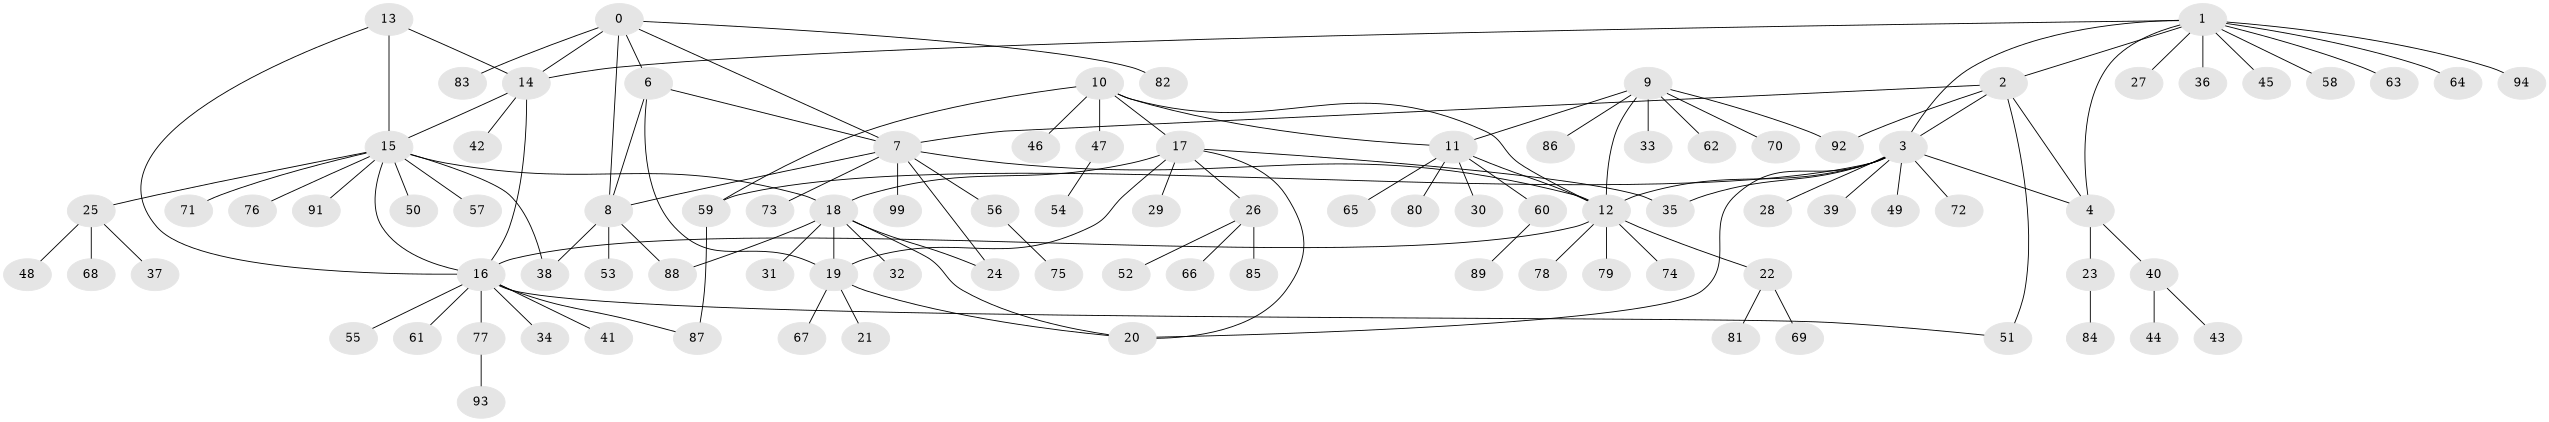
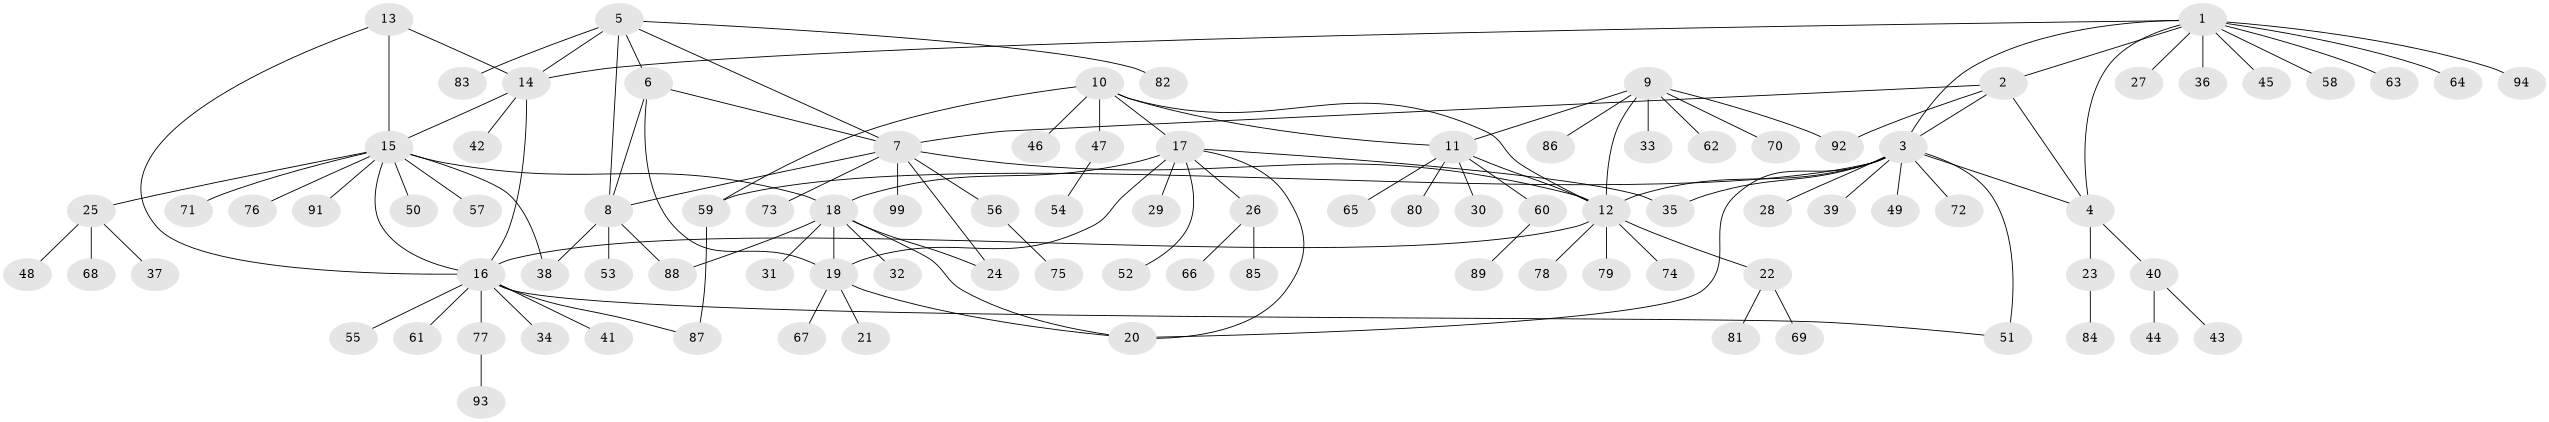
(619, 19) -> (619, 19)
(2027, 211) -> (2003, 218)
(1195, 241) -> (1190, 223)
